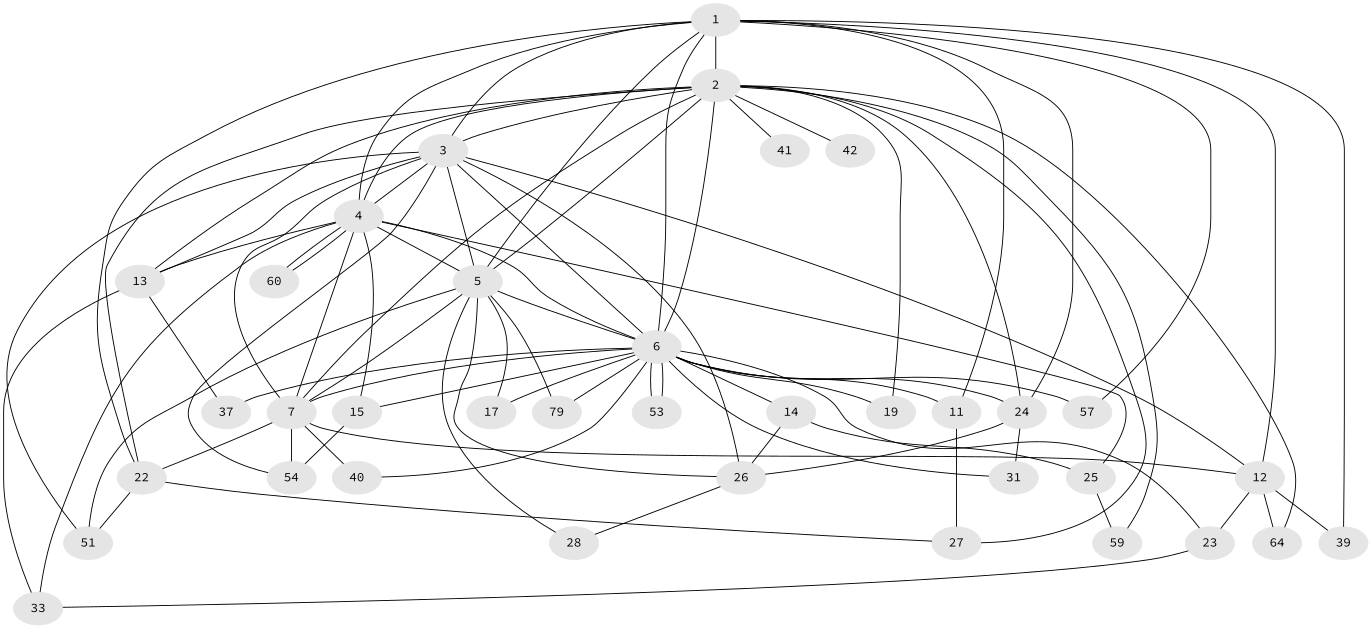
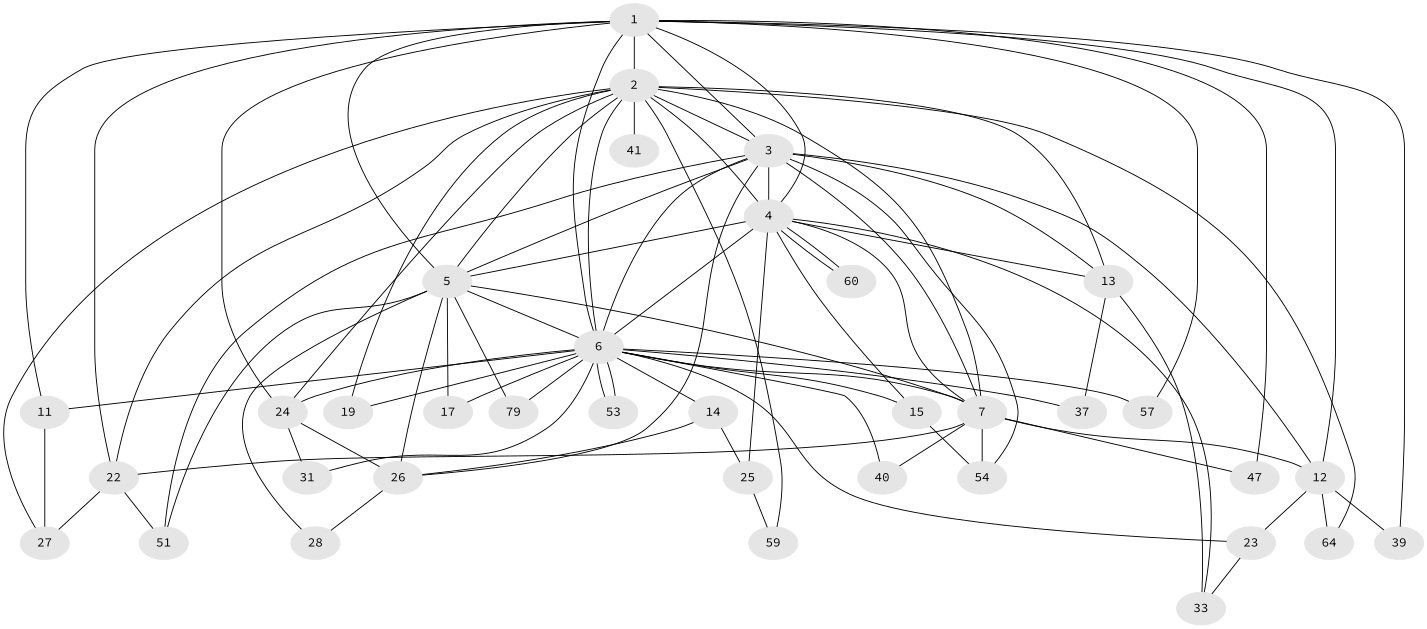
(850, 151) -> none
none -> (1255, 478)
